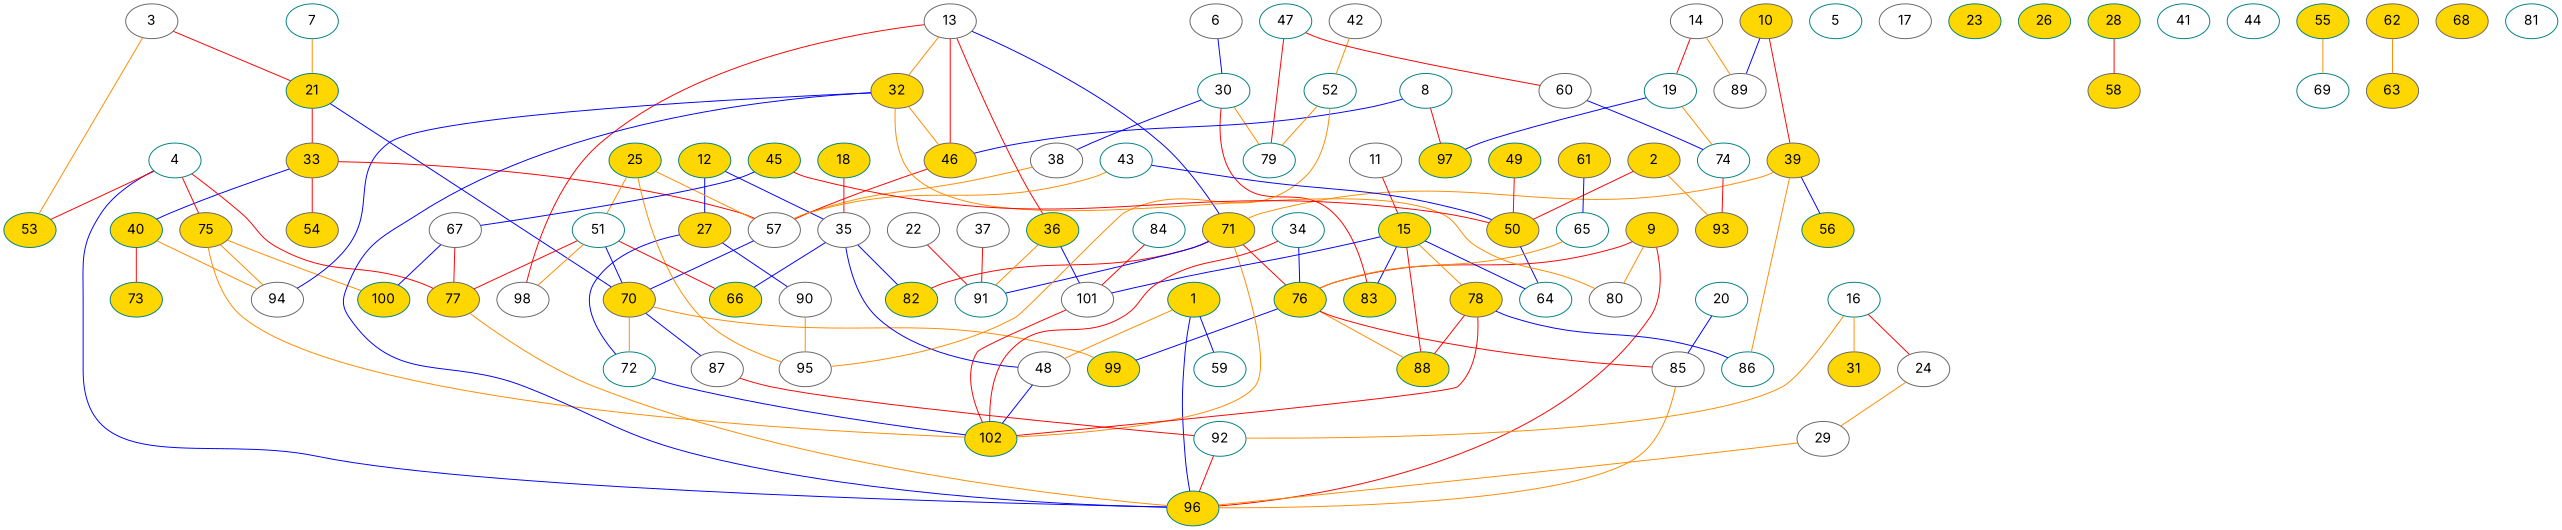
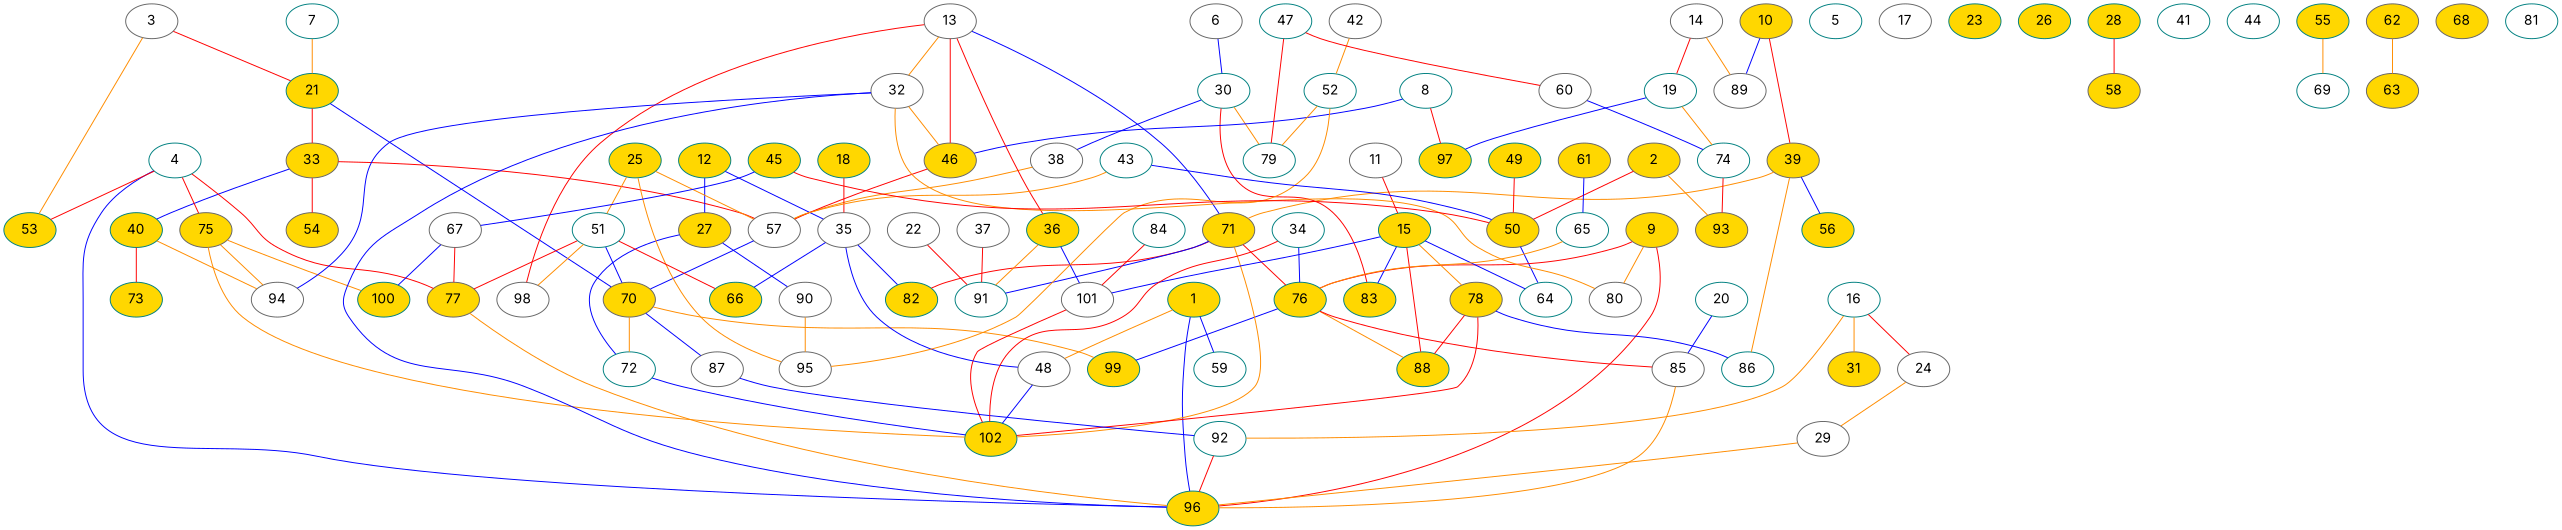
(897, 91) -> (897, 91)
(966, 413) -> (966, 413)
